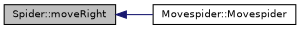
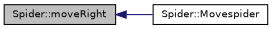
(224, 15) -> (210, 15)
